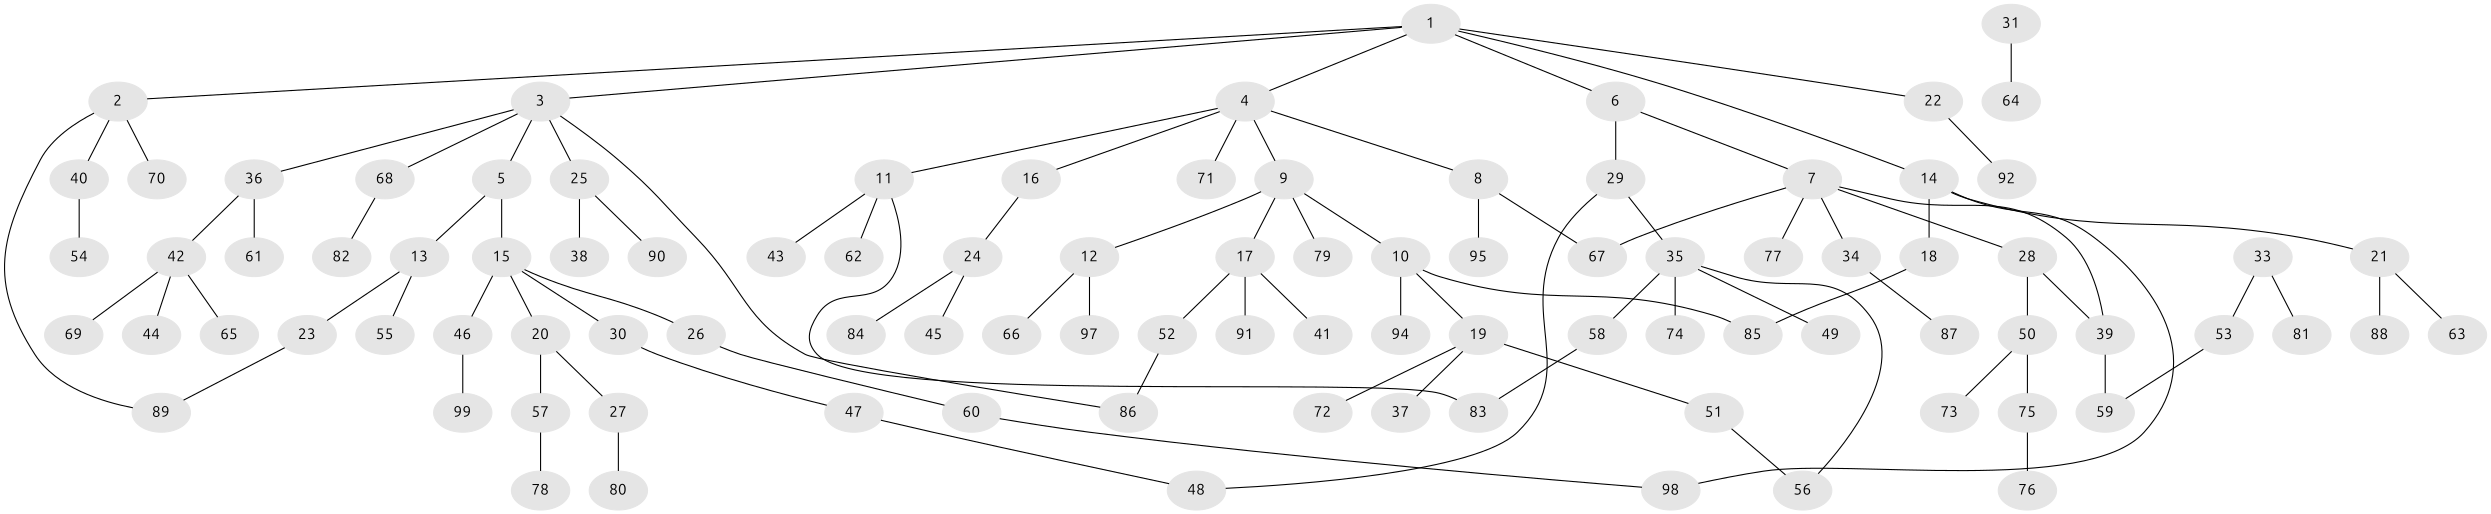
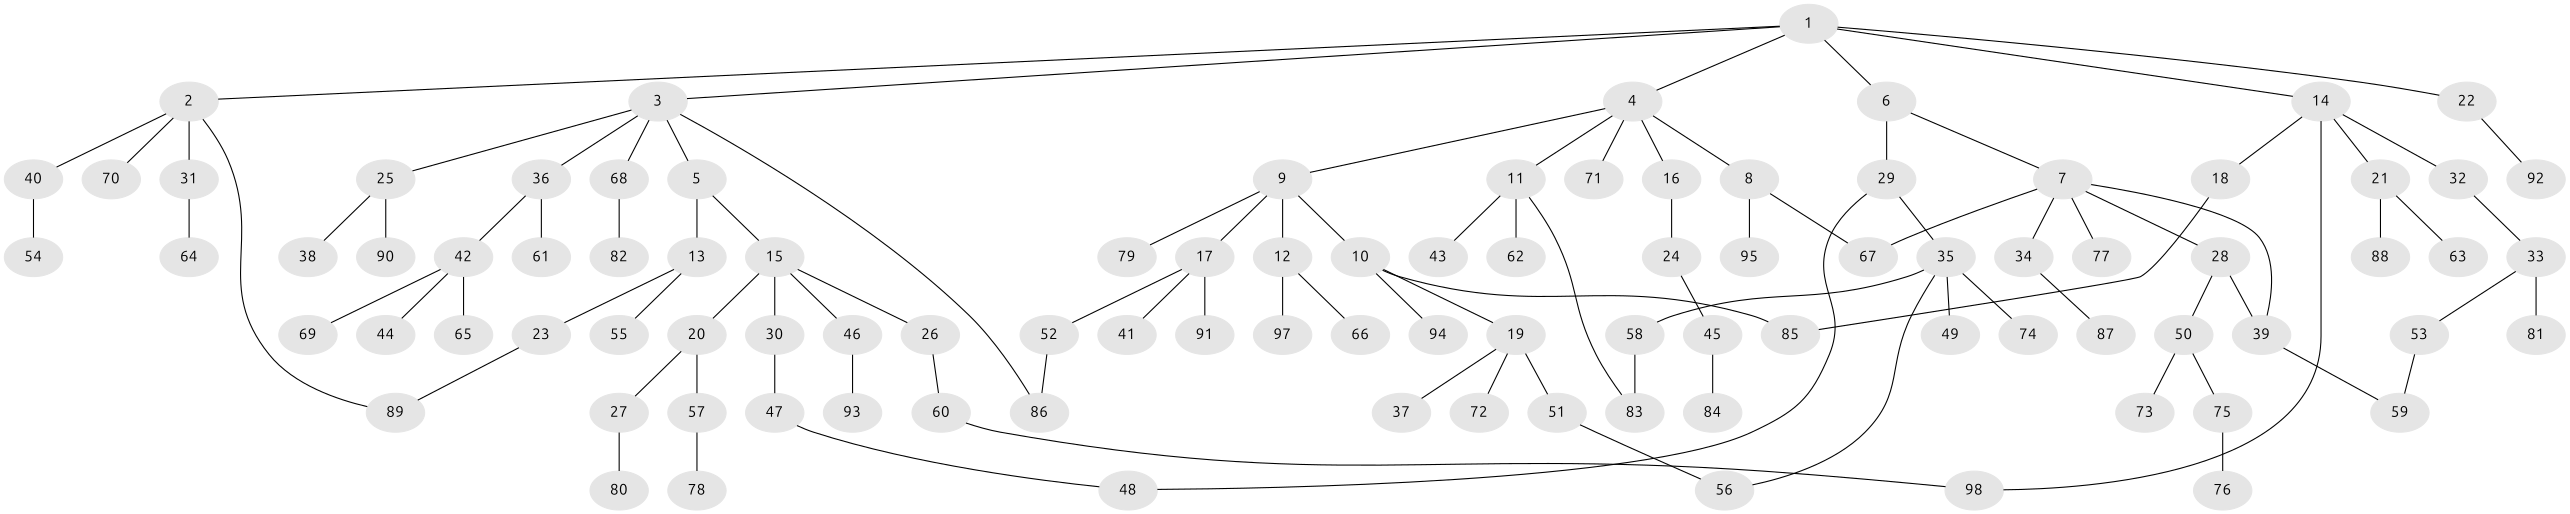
none -> (189, 141)
none -> (2458, 179)
(914, 296) -> (1713, 374)
(463, 413) -> (853, 413)
